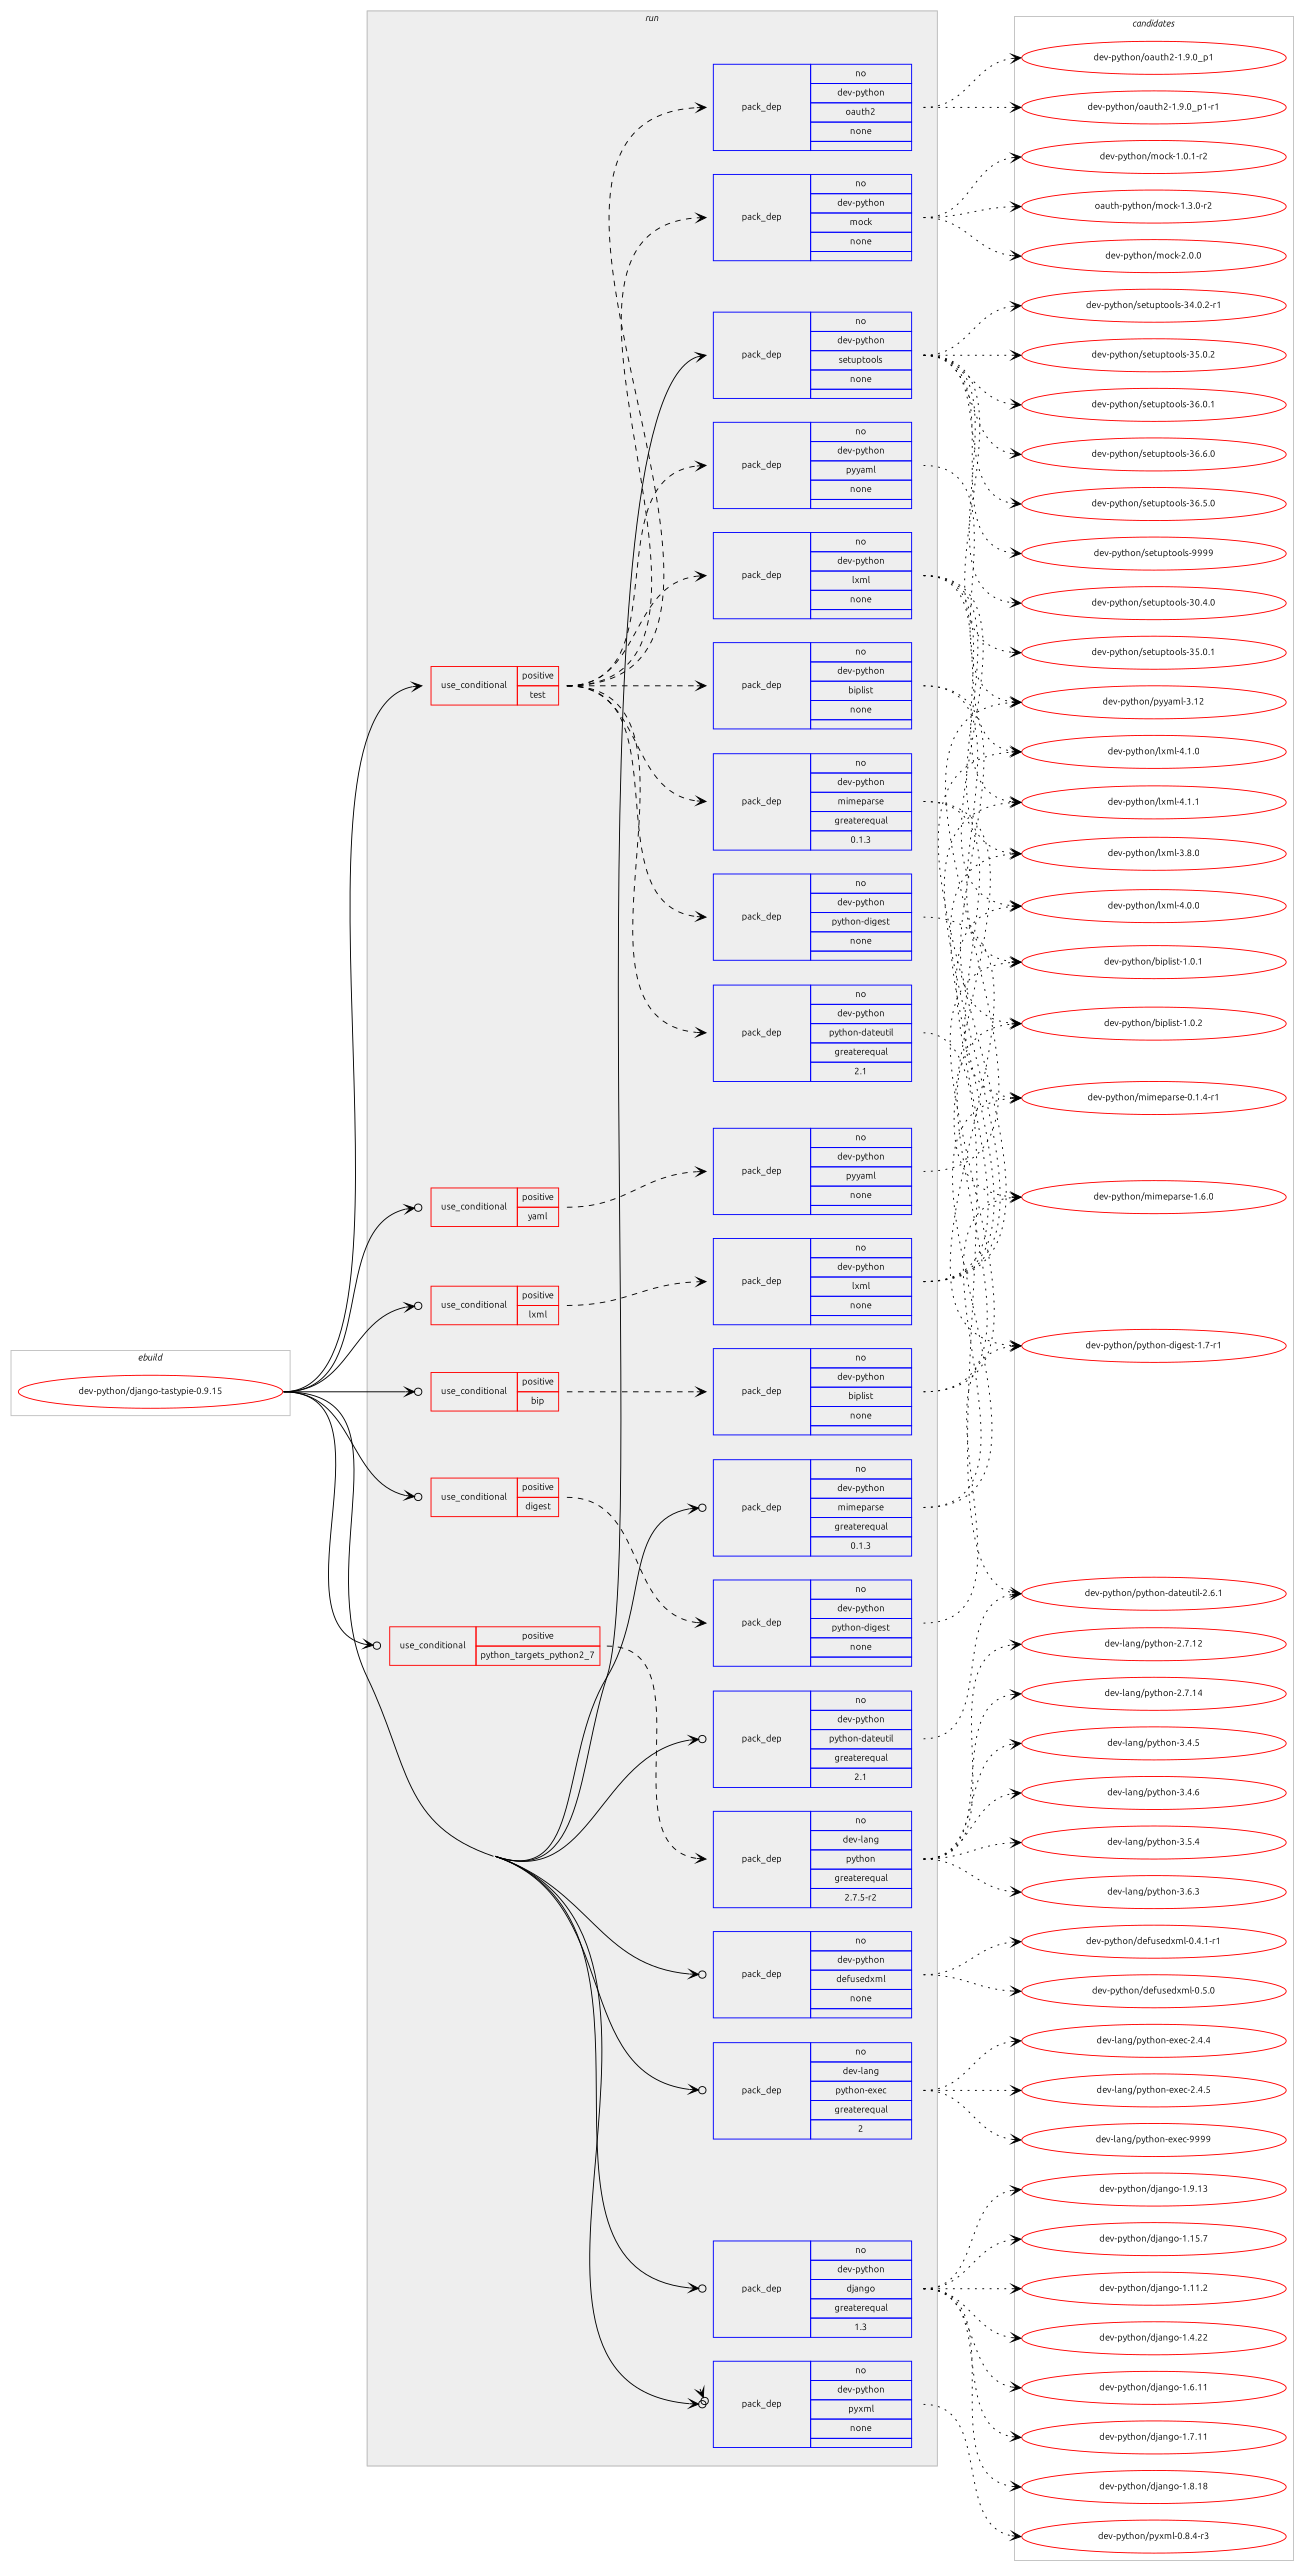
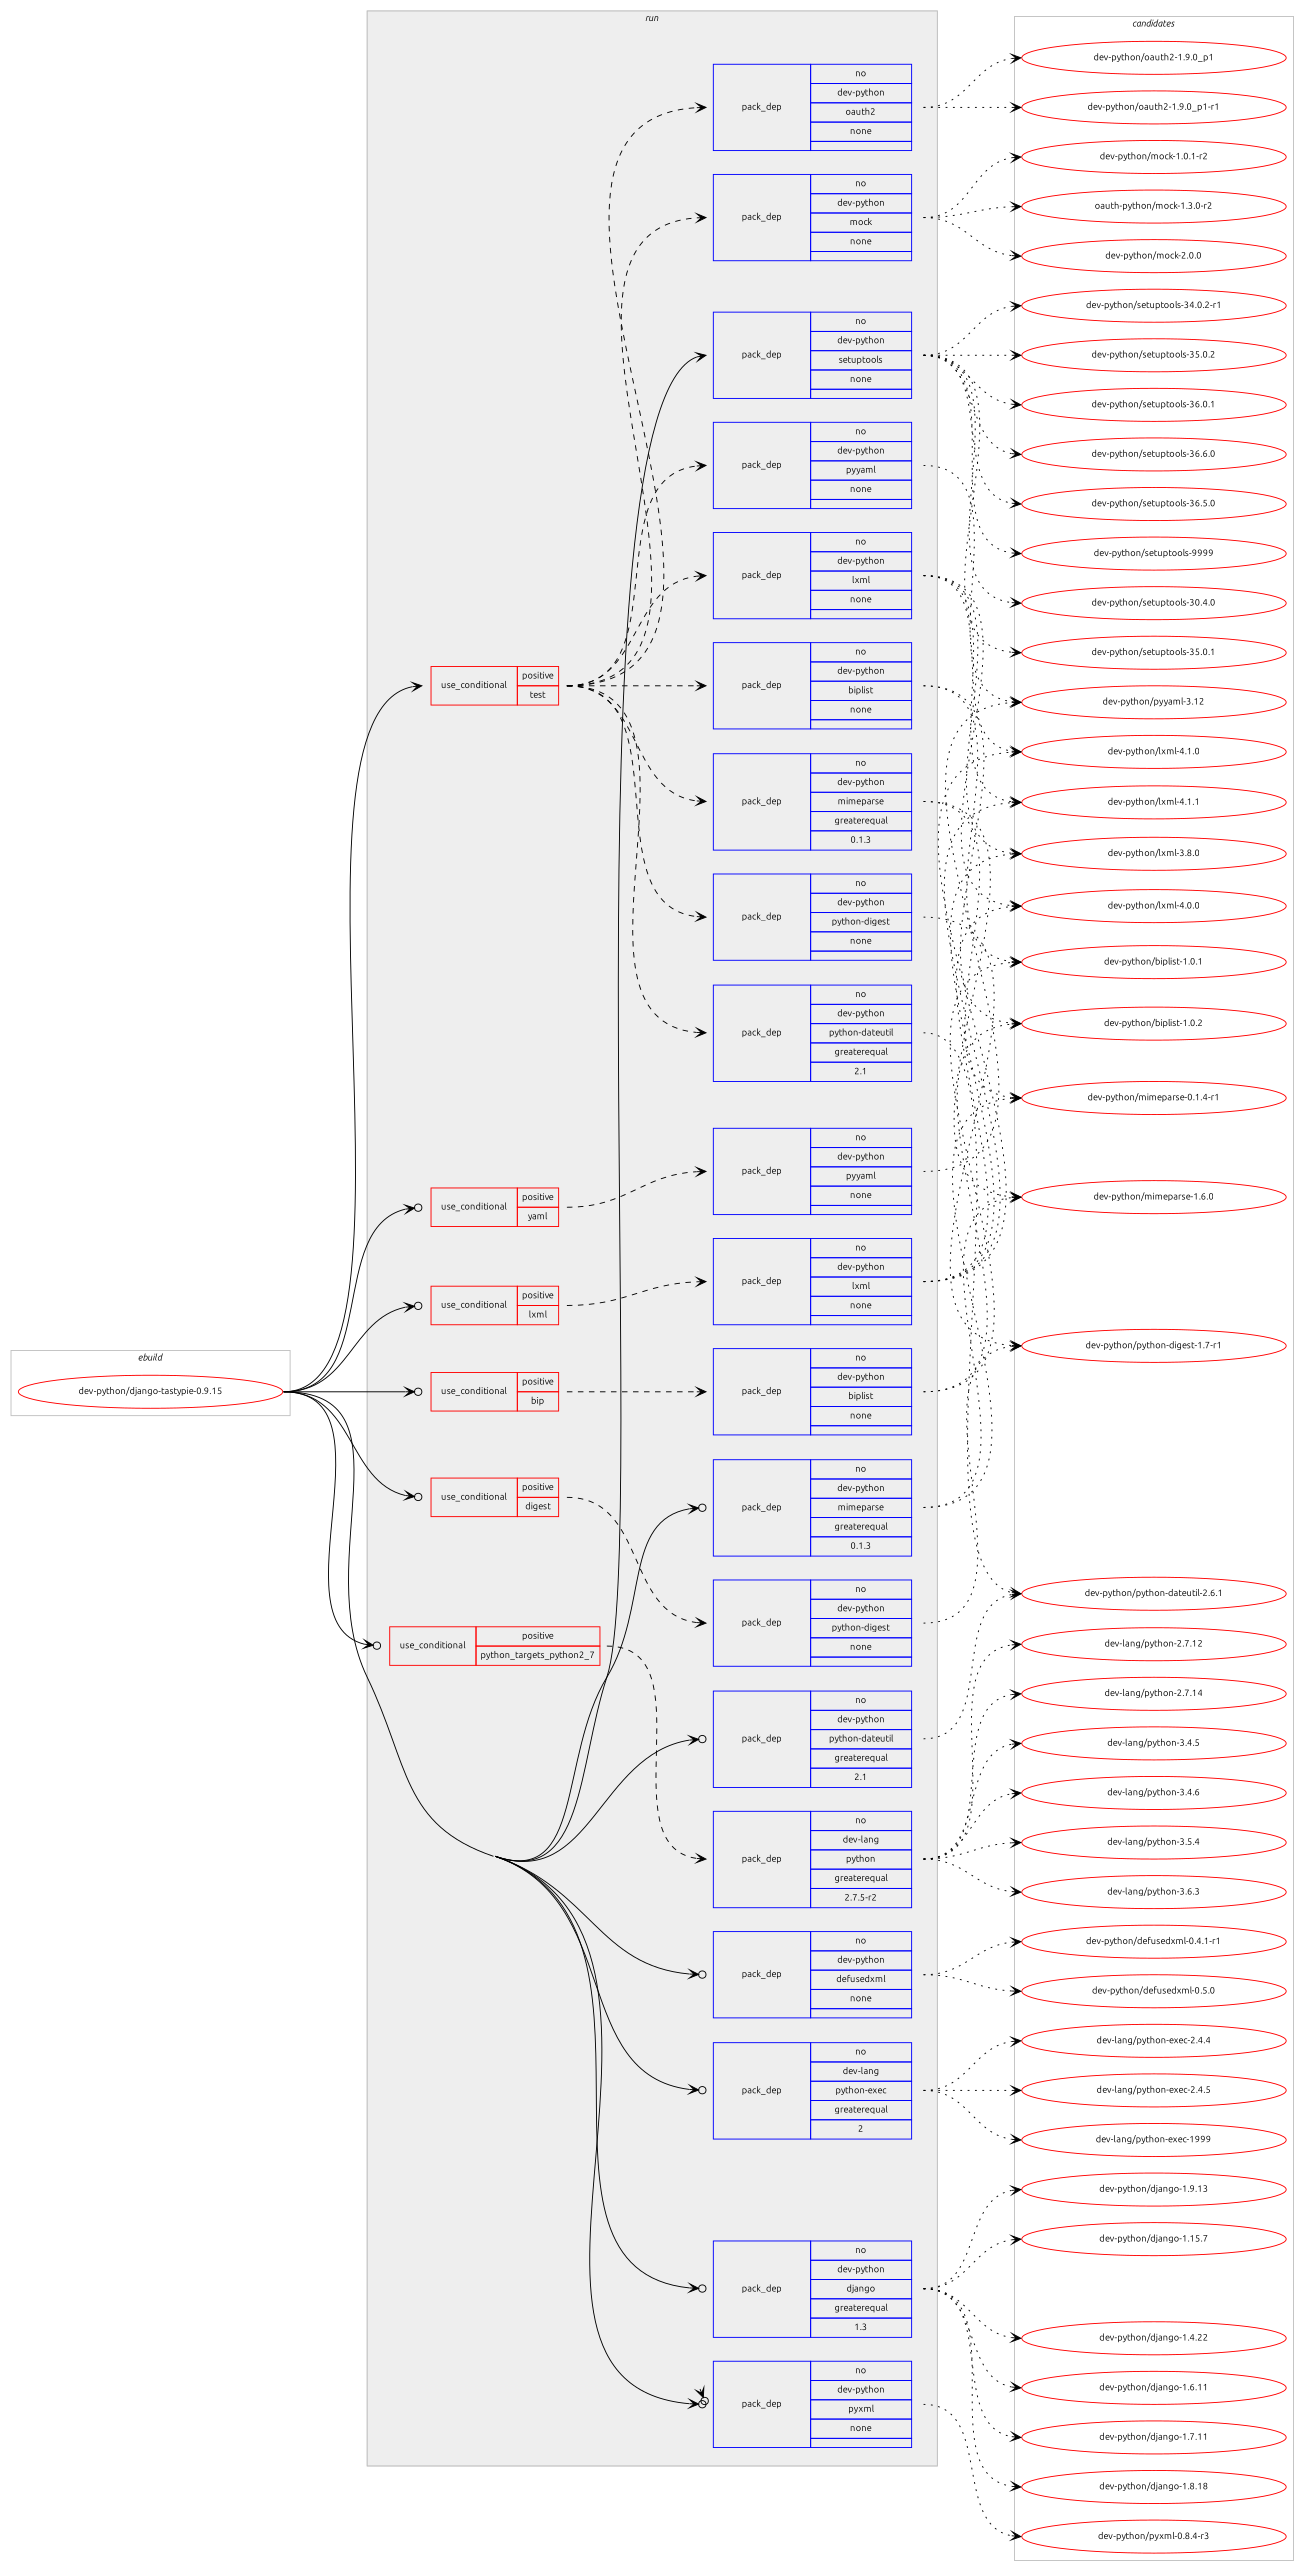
(1154, 2140) -> (1154, 2140)
(1154, 2289) -> none
